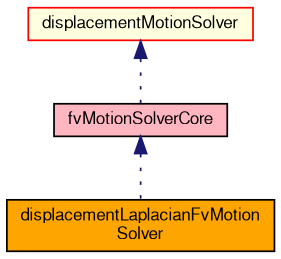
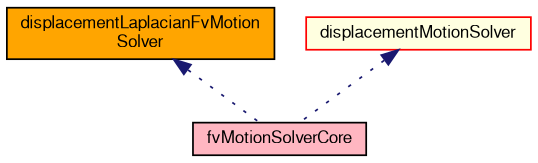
(141, 177) -> (224, 96)
